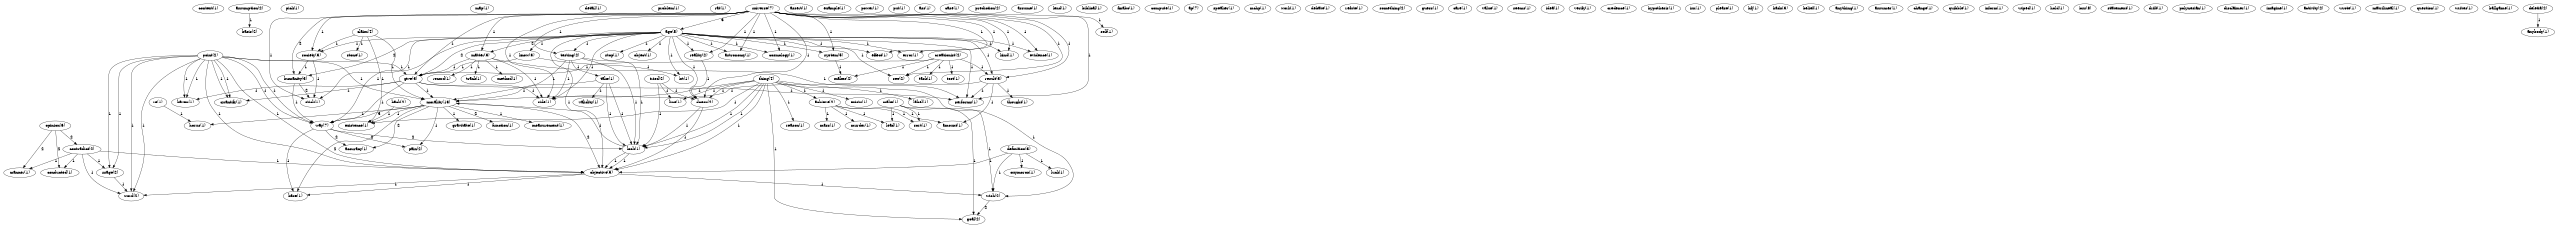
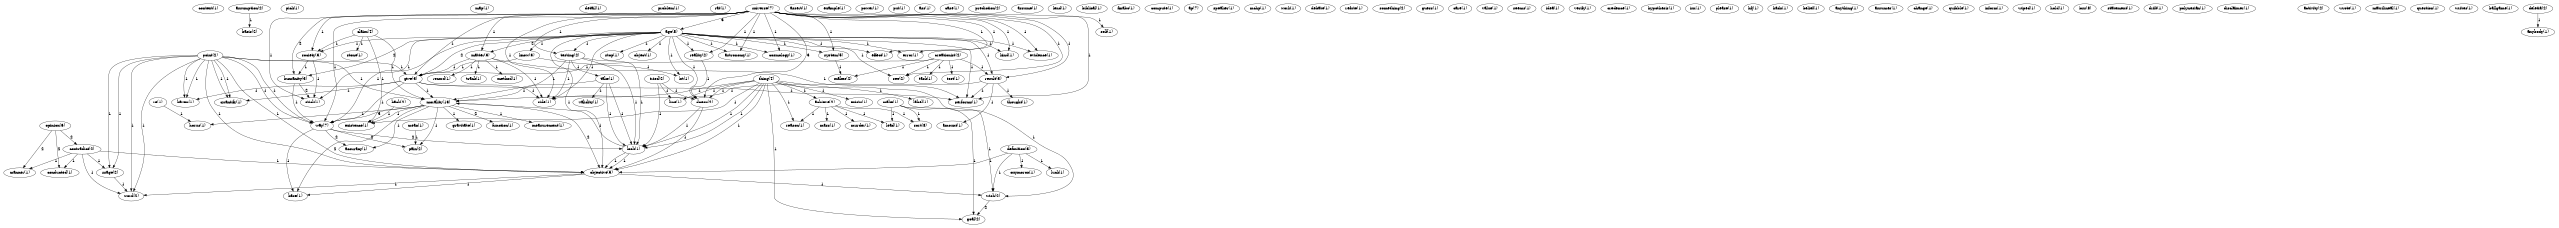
(1780, 9) -> (1780, 9)
(2277, 9) -> none
none -> (483, 18)
(808, 56) -> (808, 56)
(888, 108) -> (811, 113)
(399, 126) -> (399, 126)
none -> (416, 126)
(920, 126) -> (920, 126)
